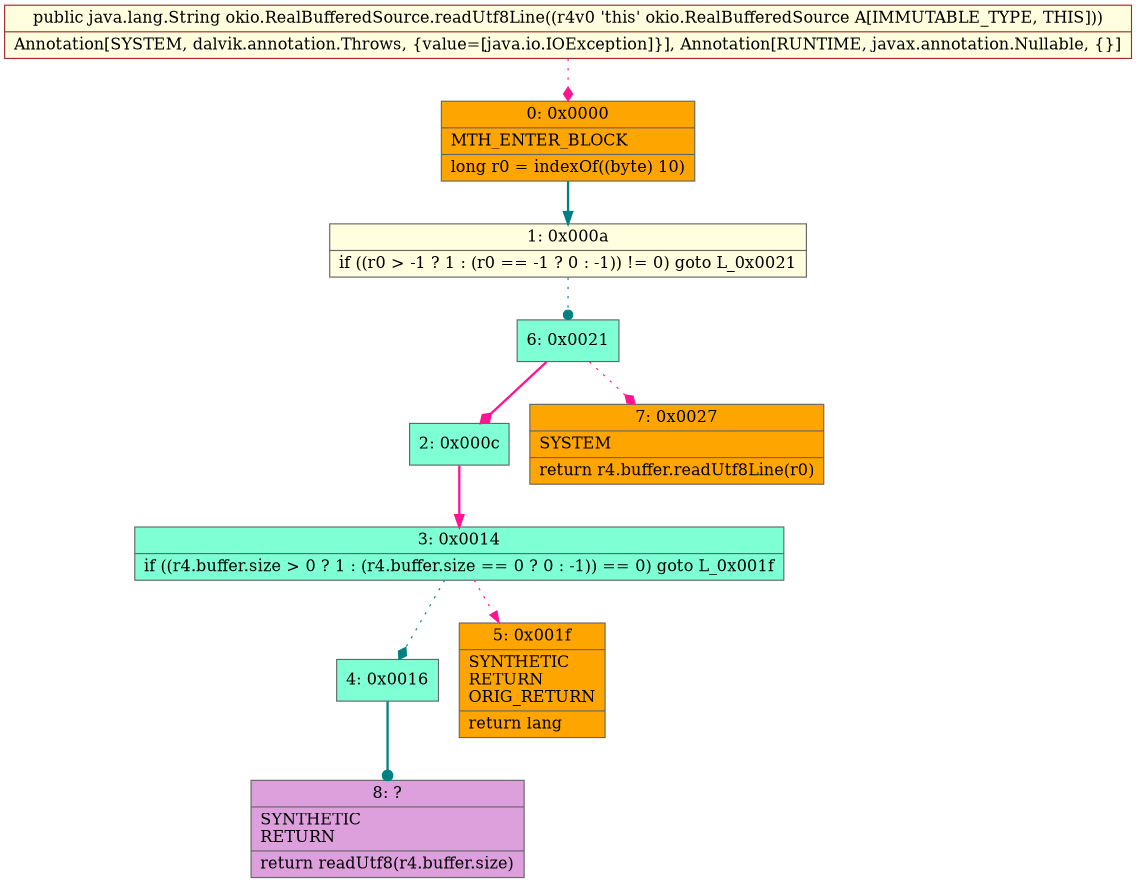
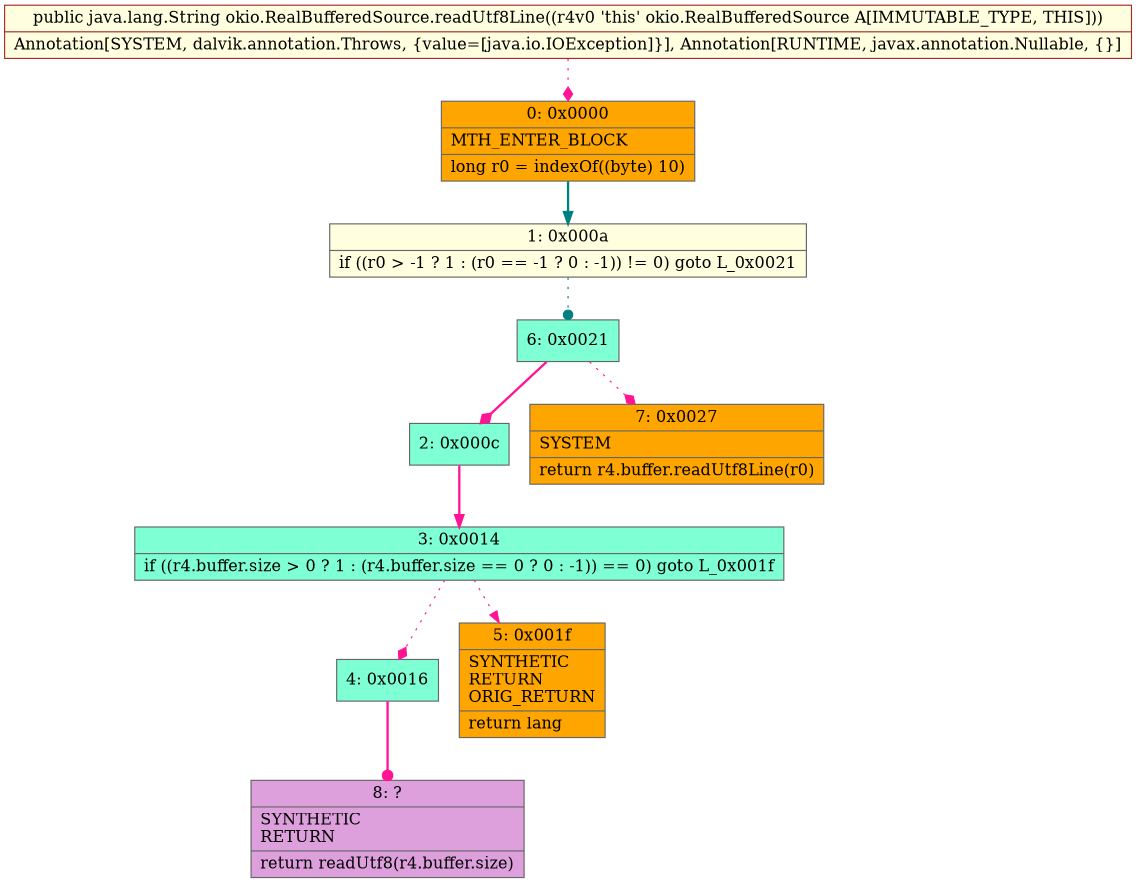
(425, 614) -> (425, 614)
(388, 736) -> (388, 736)
